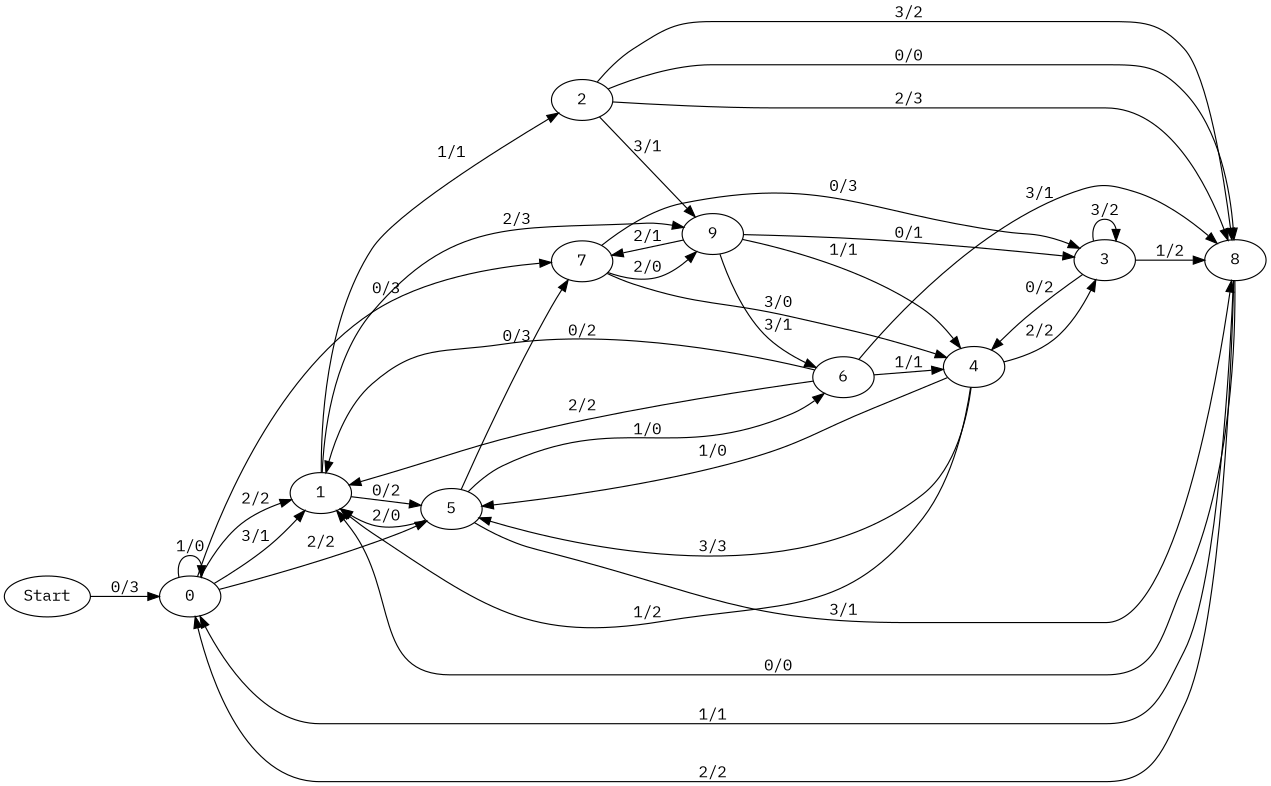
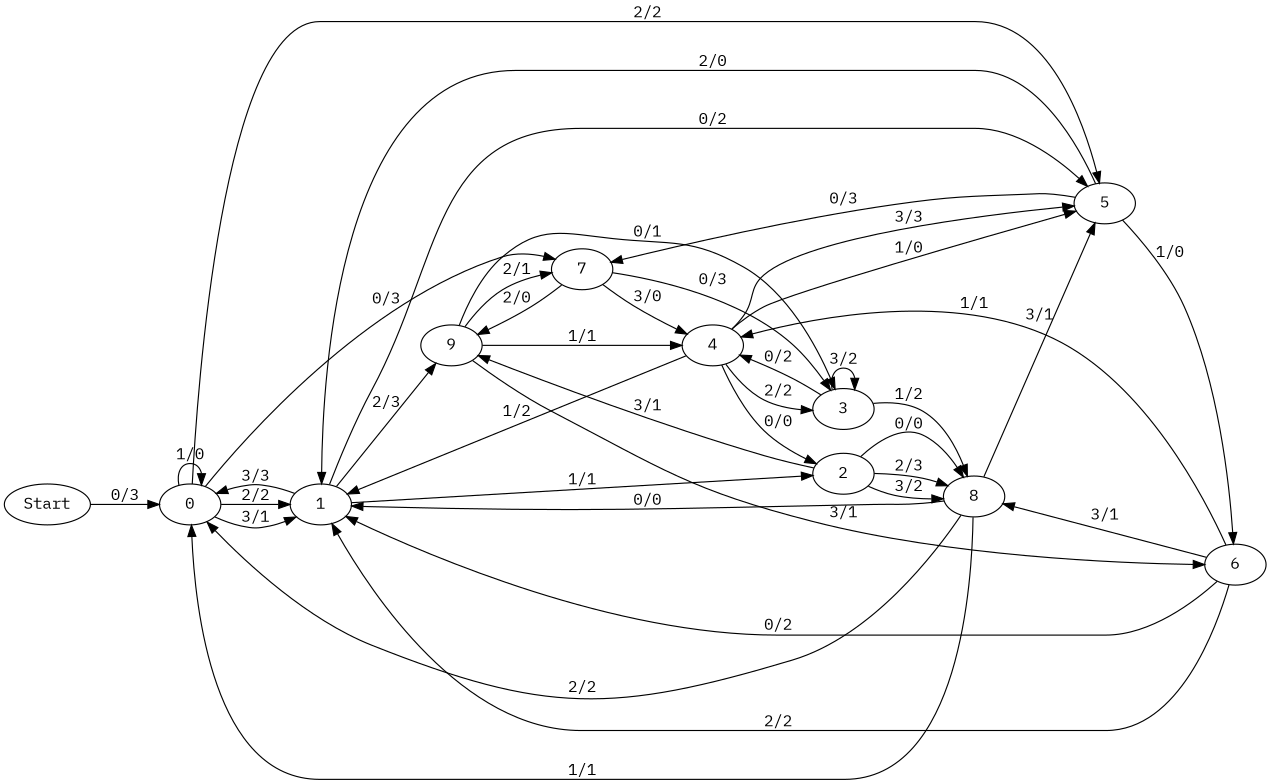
none -> (755, 420)
none -> (261, 485)
(966, 623) -> (1037, 355)
